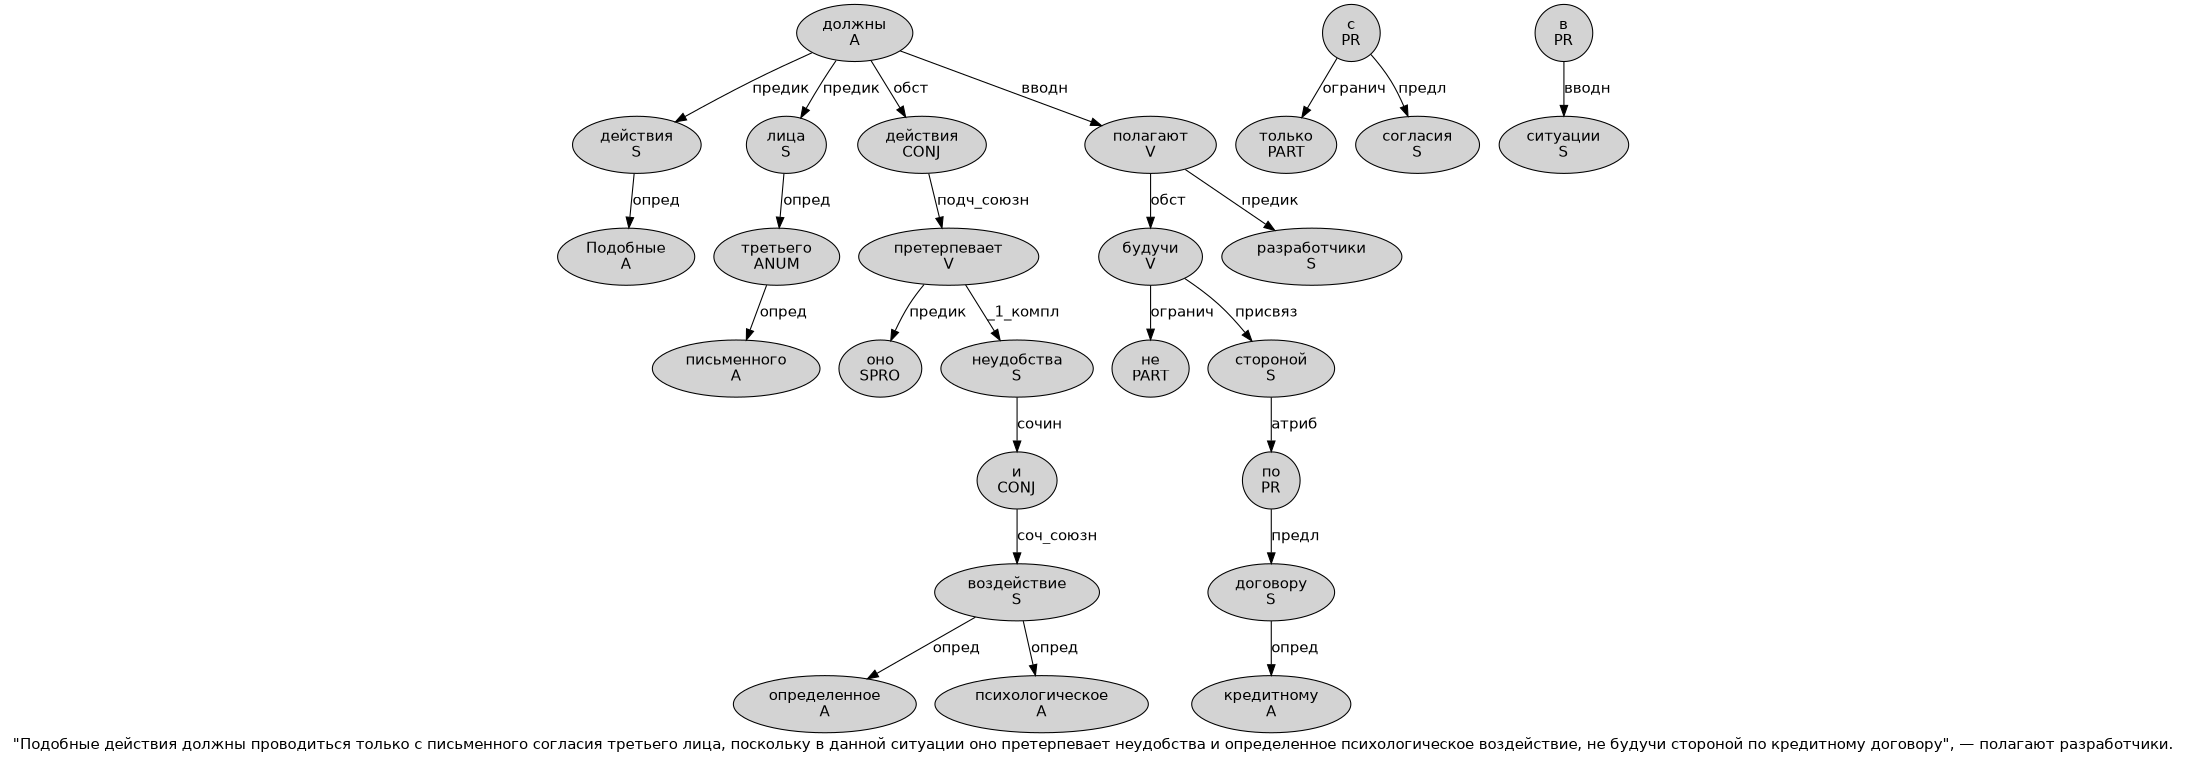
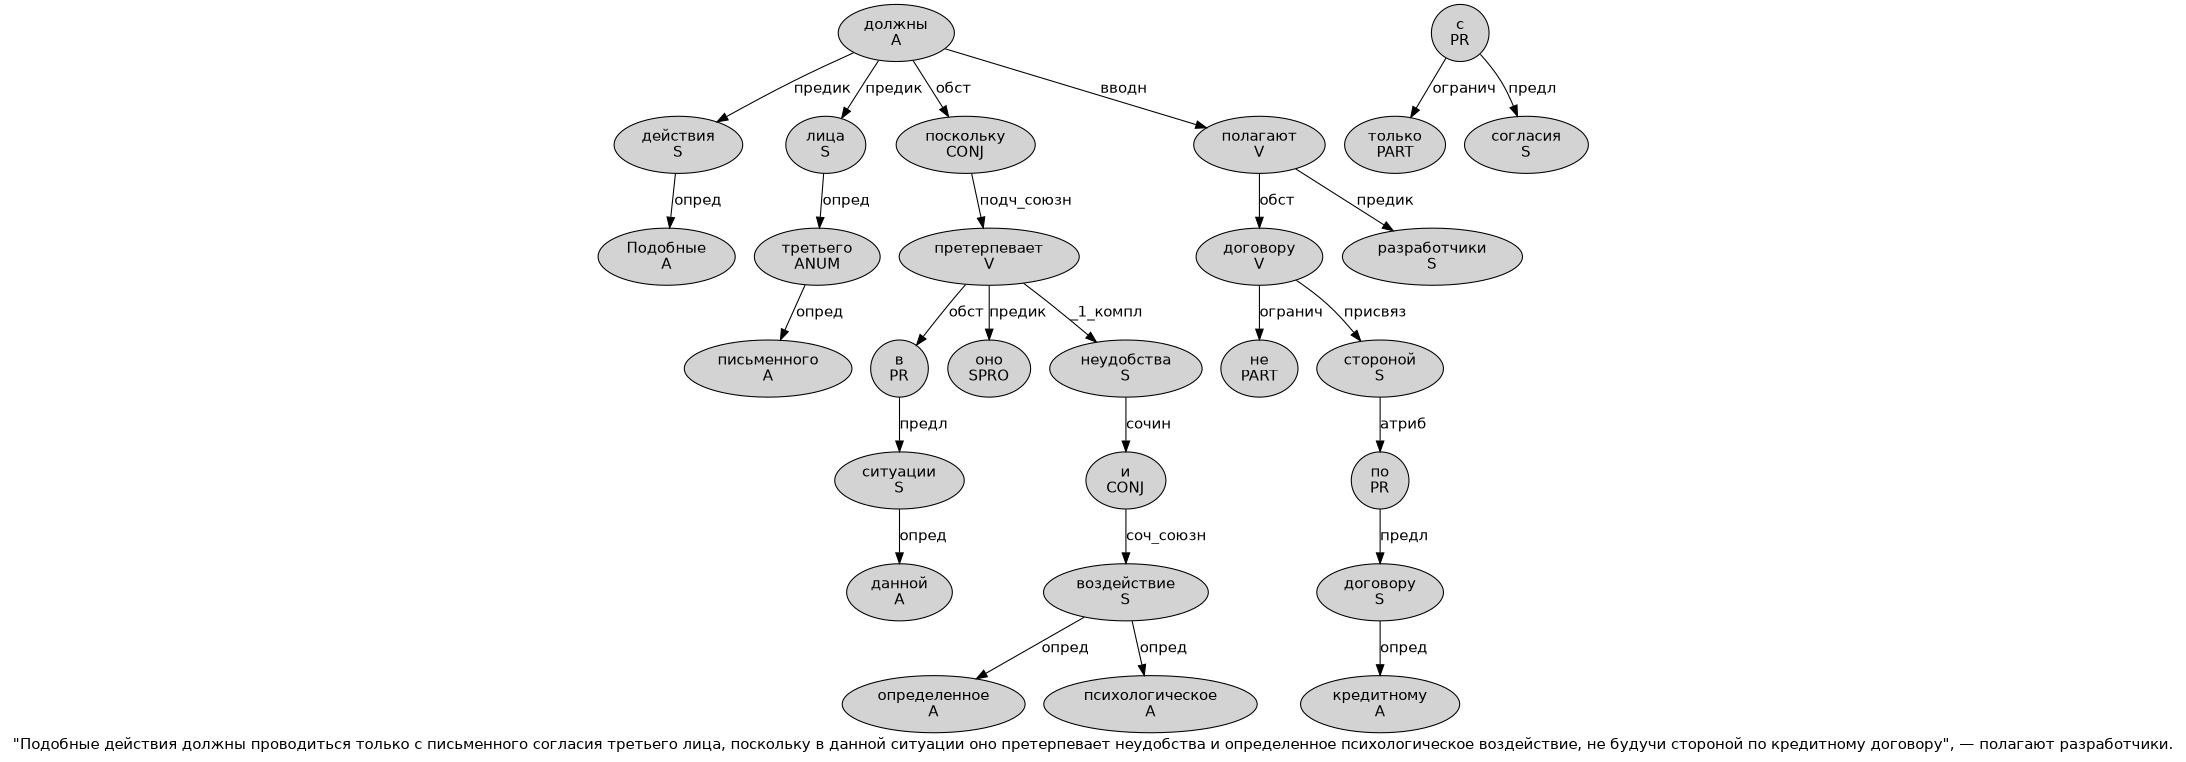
(1587, 89) -> (924, 425)
(922, 145) -> (966, 145)
(1151, 257) -> (1259, 257)
none -> (944, 310)
none -> (899, 592)
